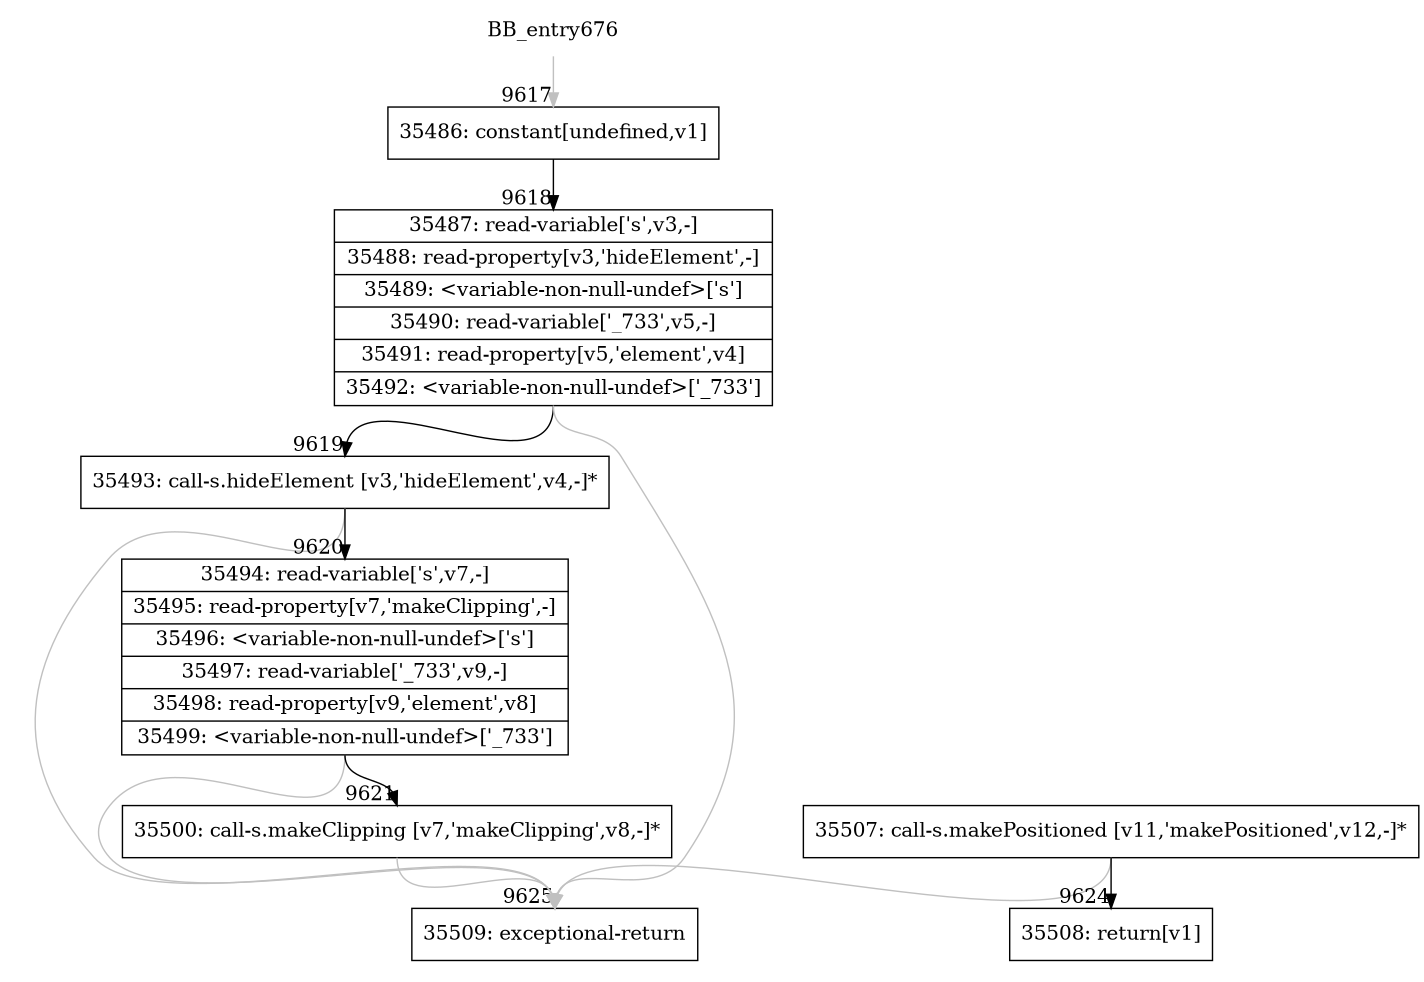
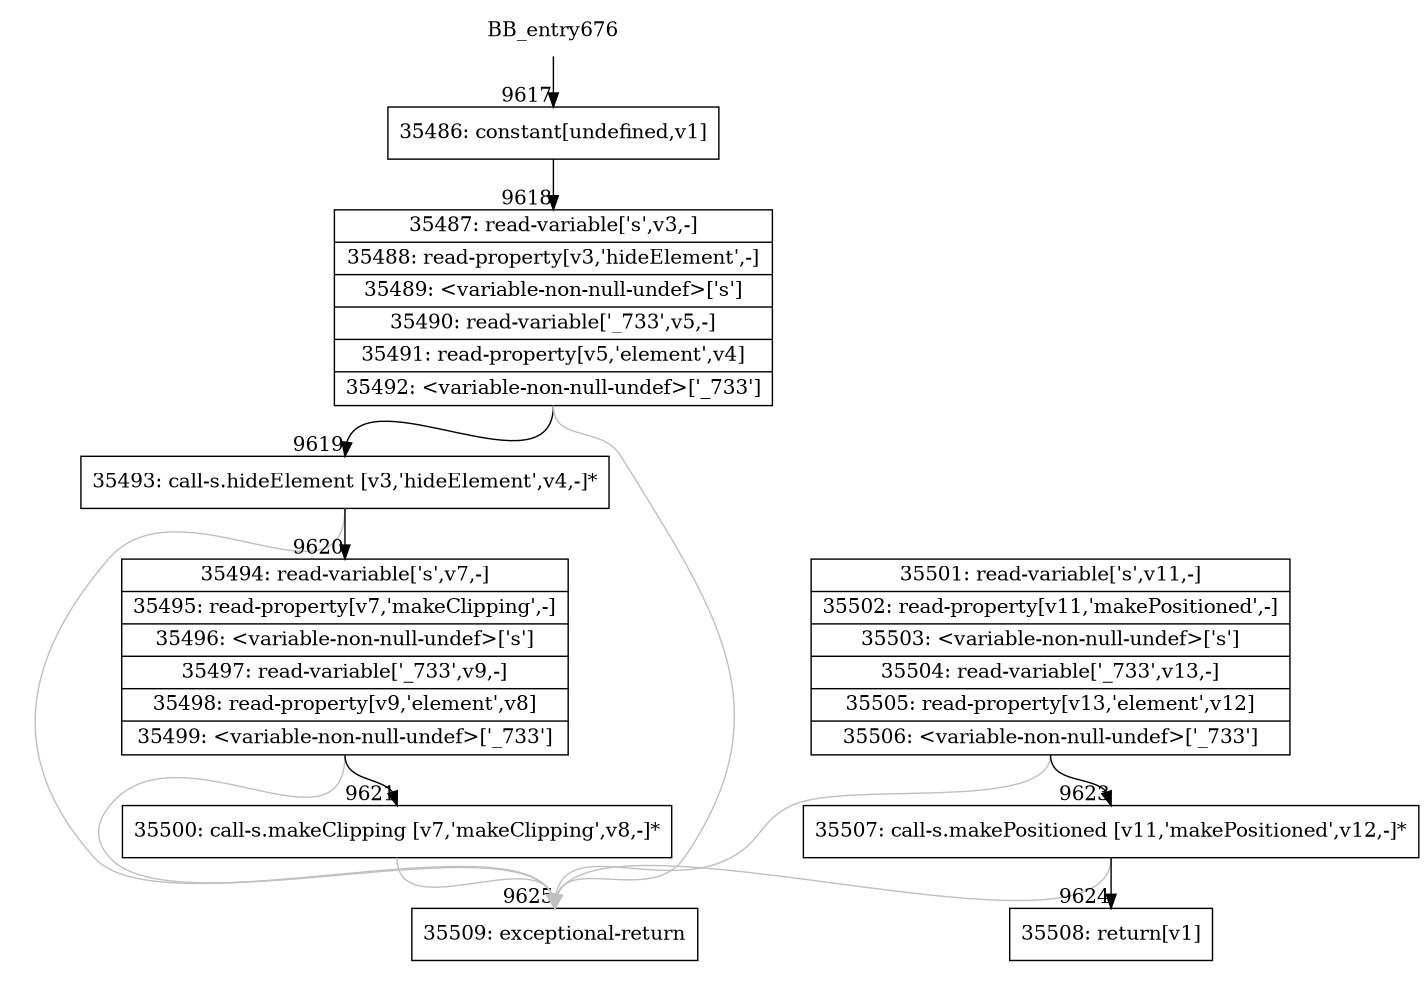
(553, 75) -> (553, 75)
none -> (1051, 657)
